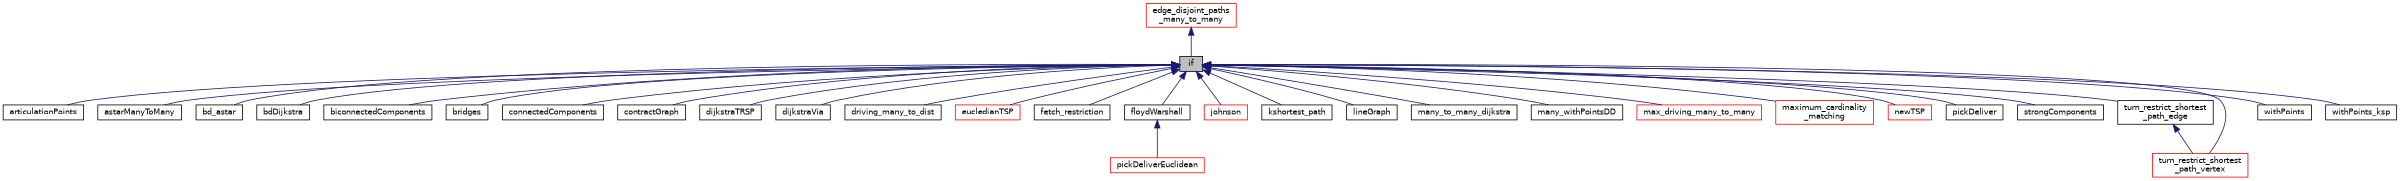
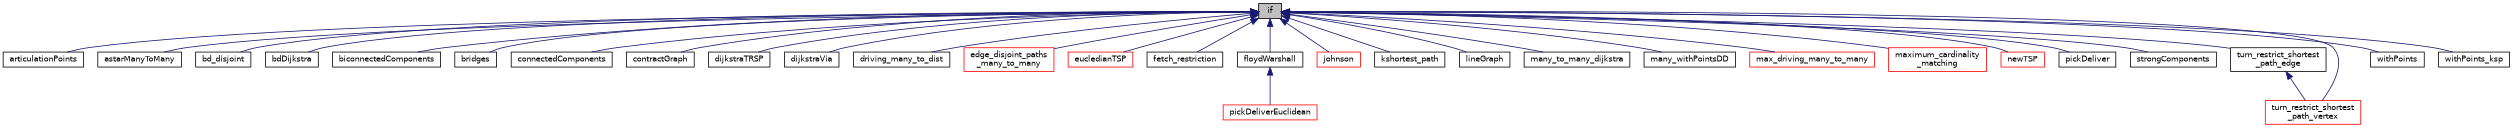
(1191, 46) -> (1152, 31)
(219, 112) -> (223, 60)
